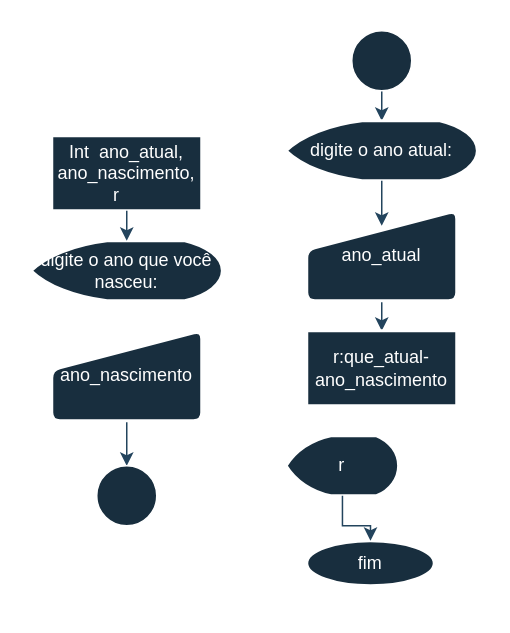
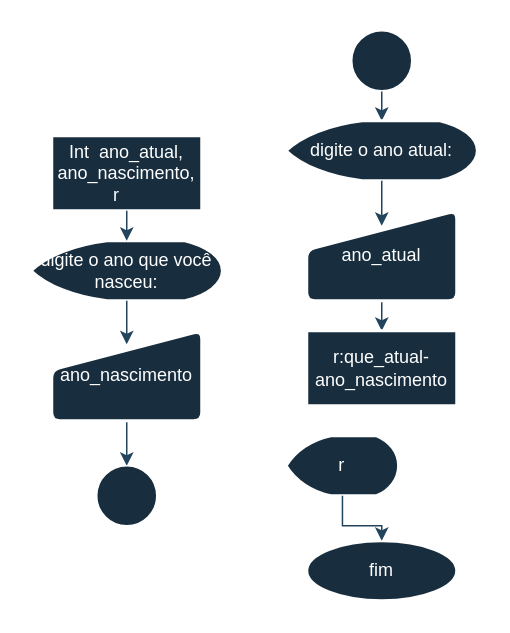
none -> (127, 317)
(371, 563) -> (382, 571)
